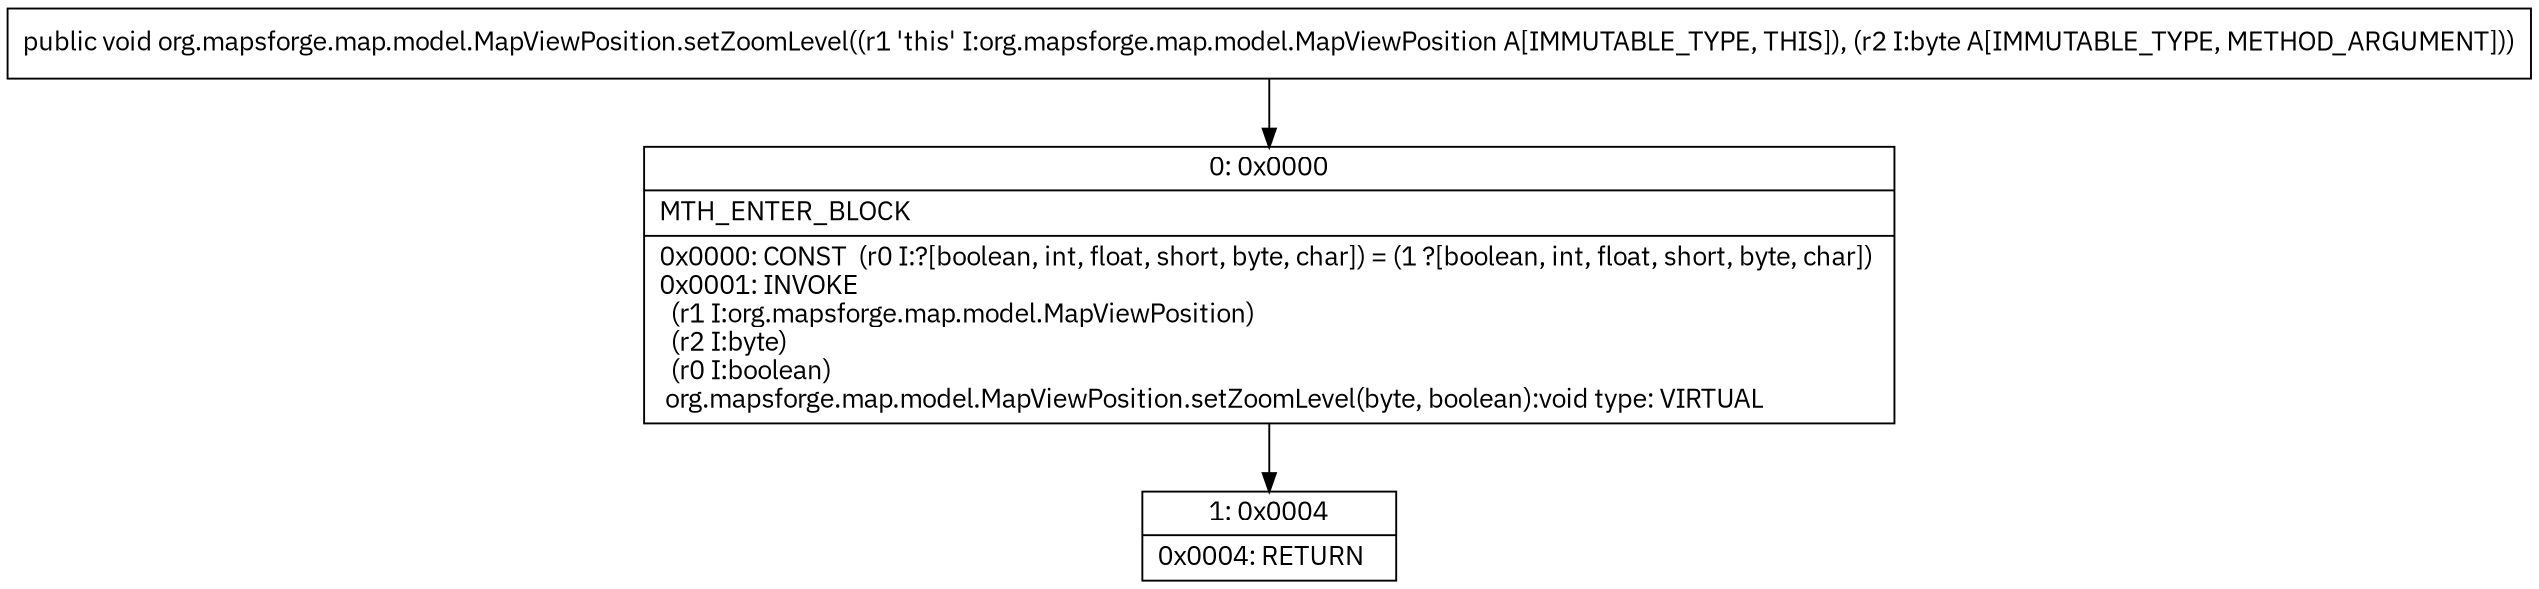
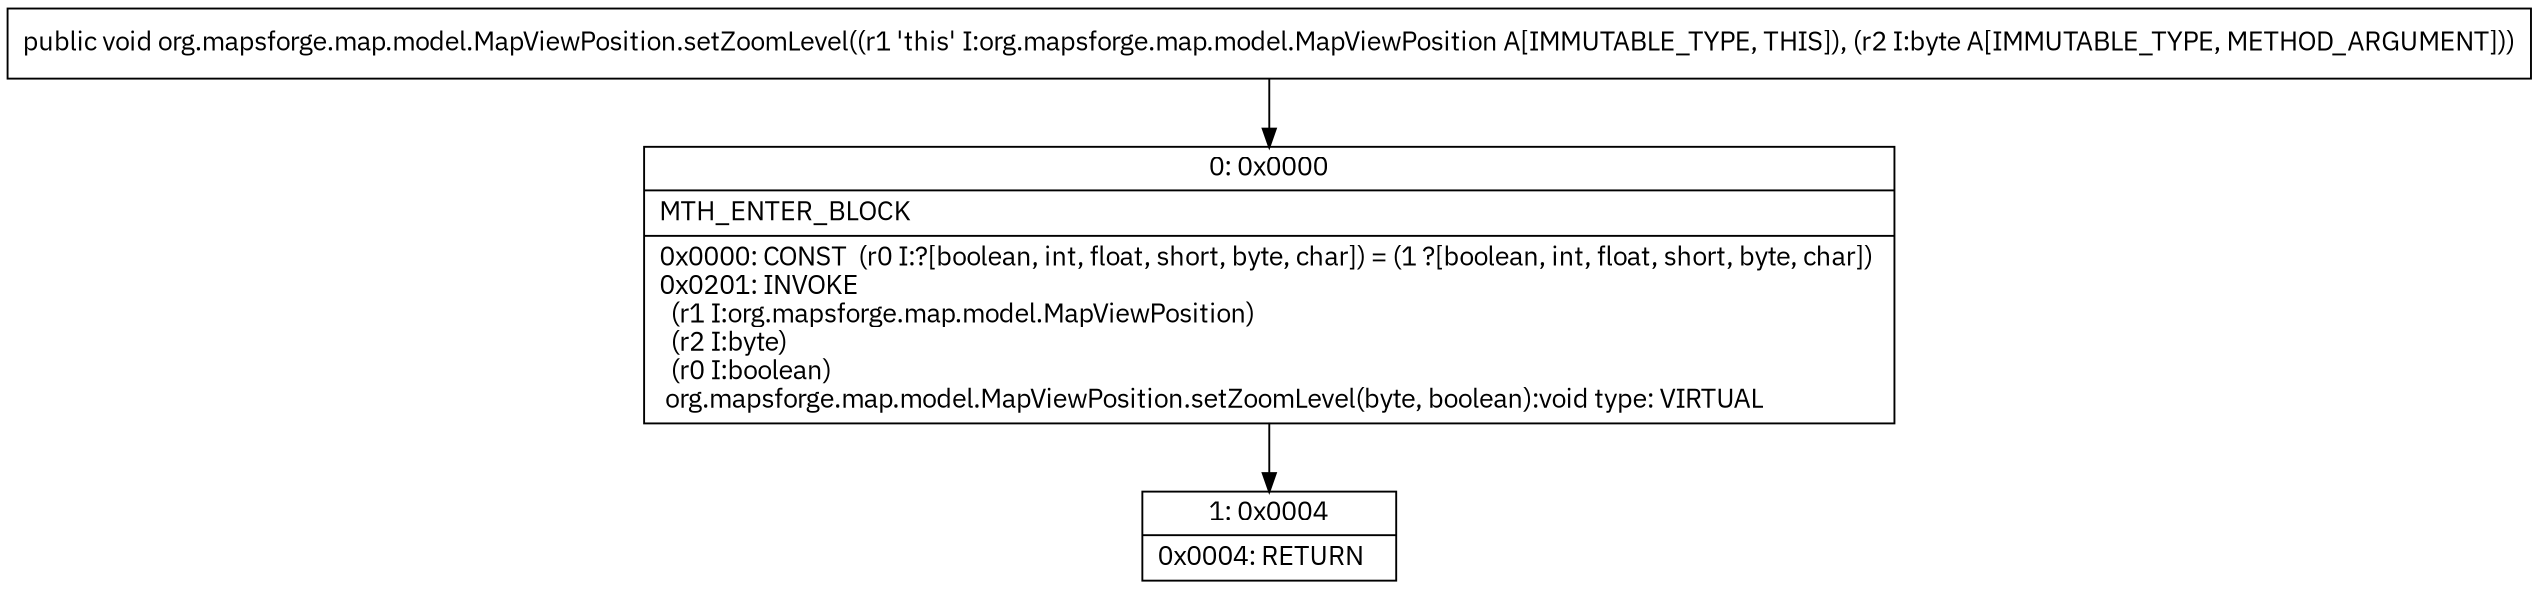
(765, 286) -> (765, 286)
